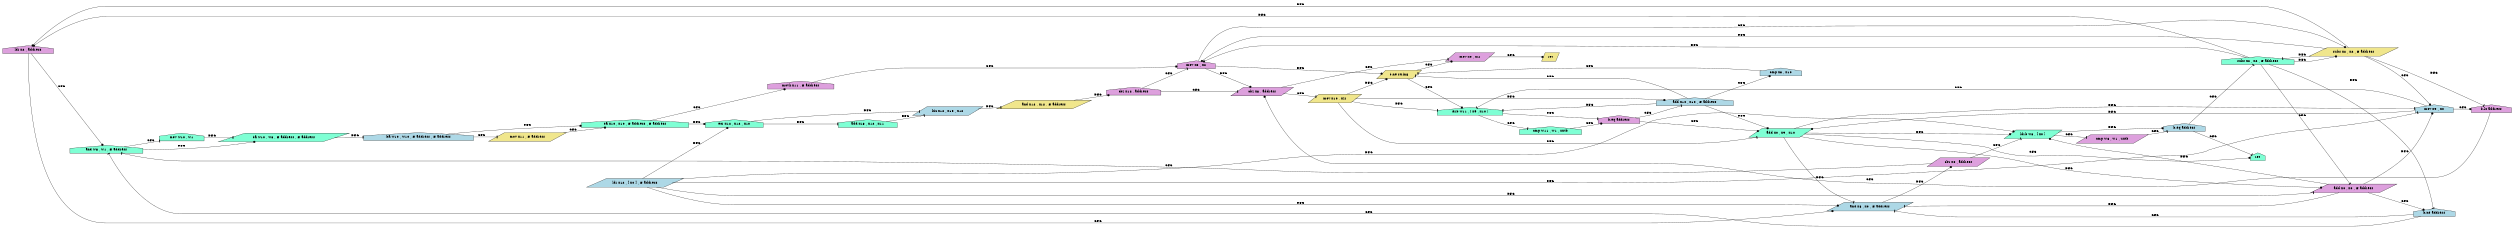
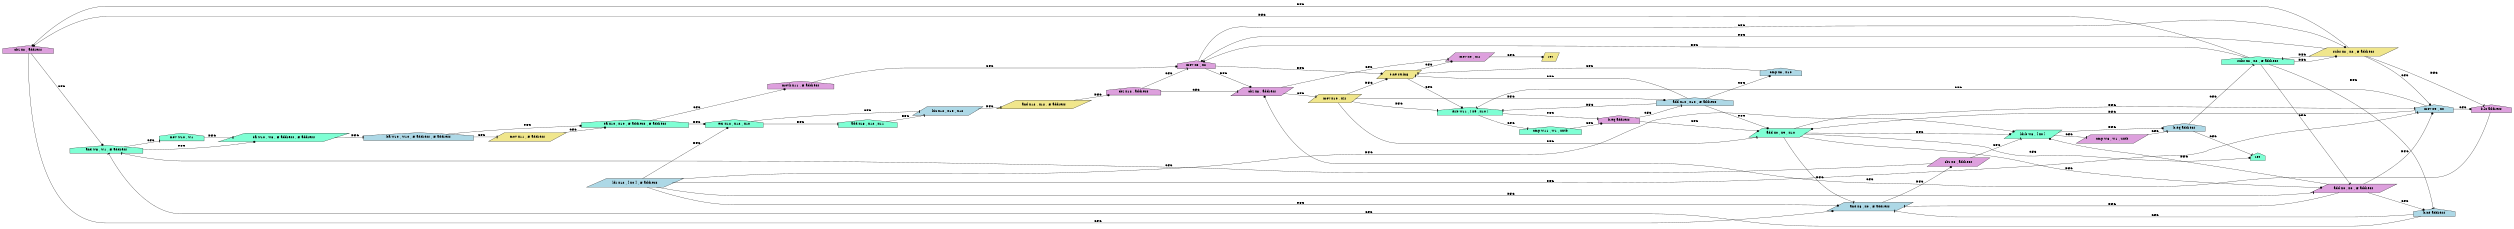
(28, 50) -> (28, 50)
(868, 110) -> (868, 110)
